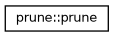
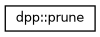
(57, 18) -> (50, 18)
